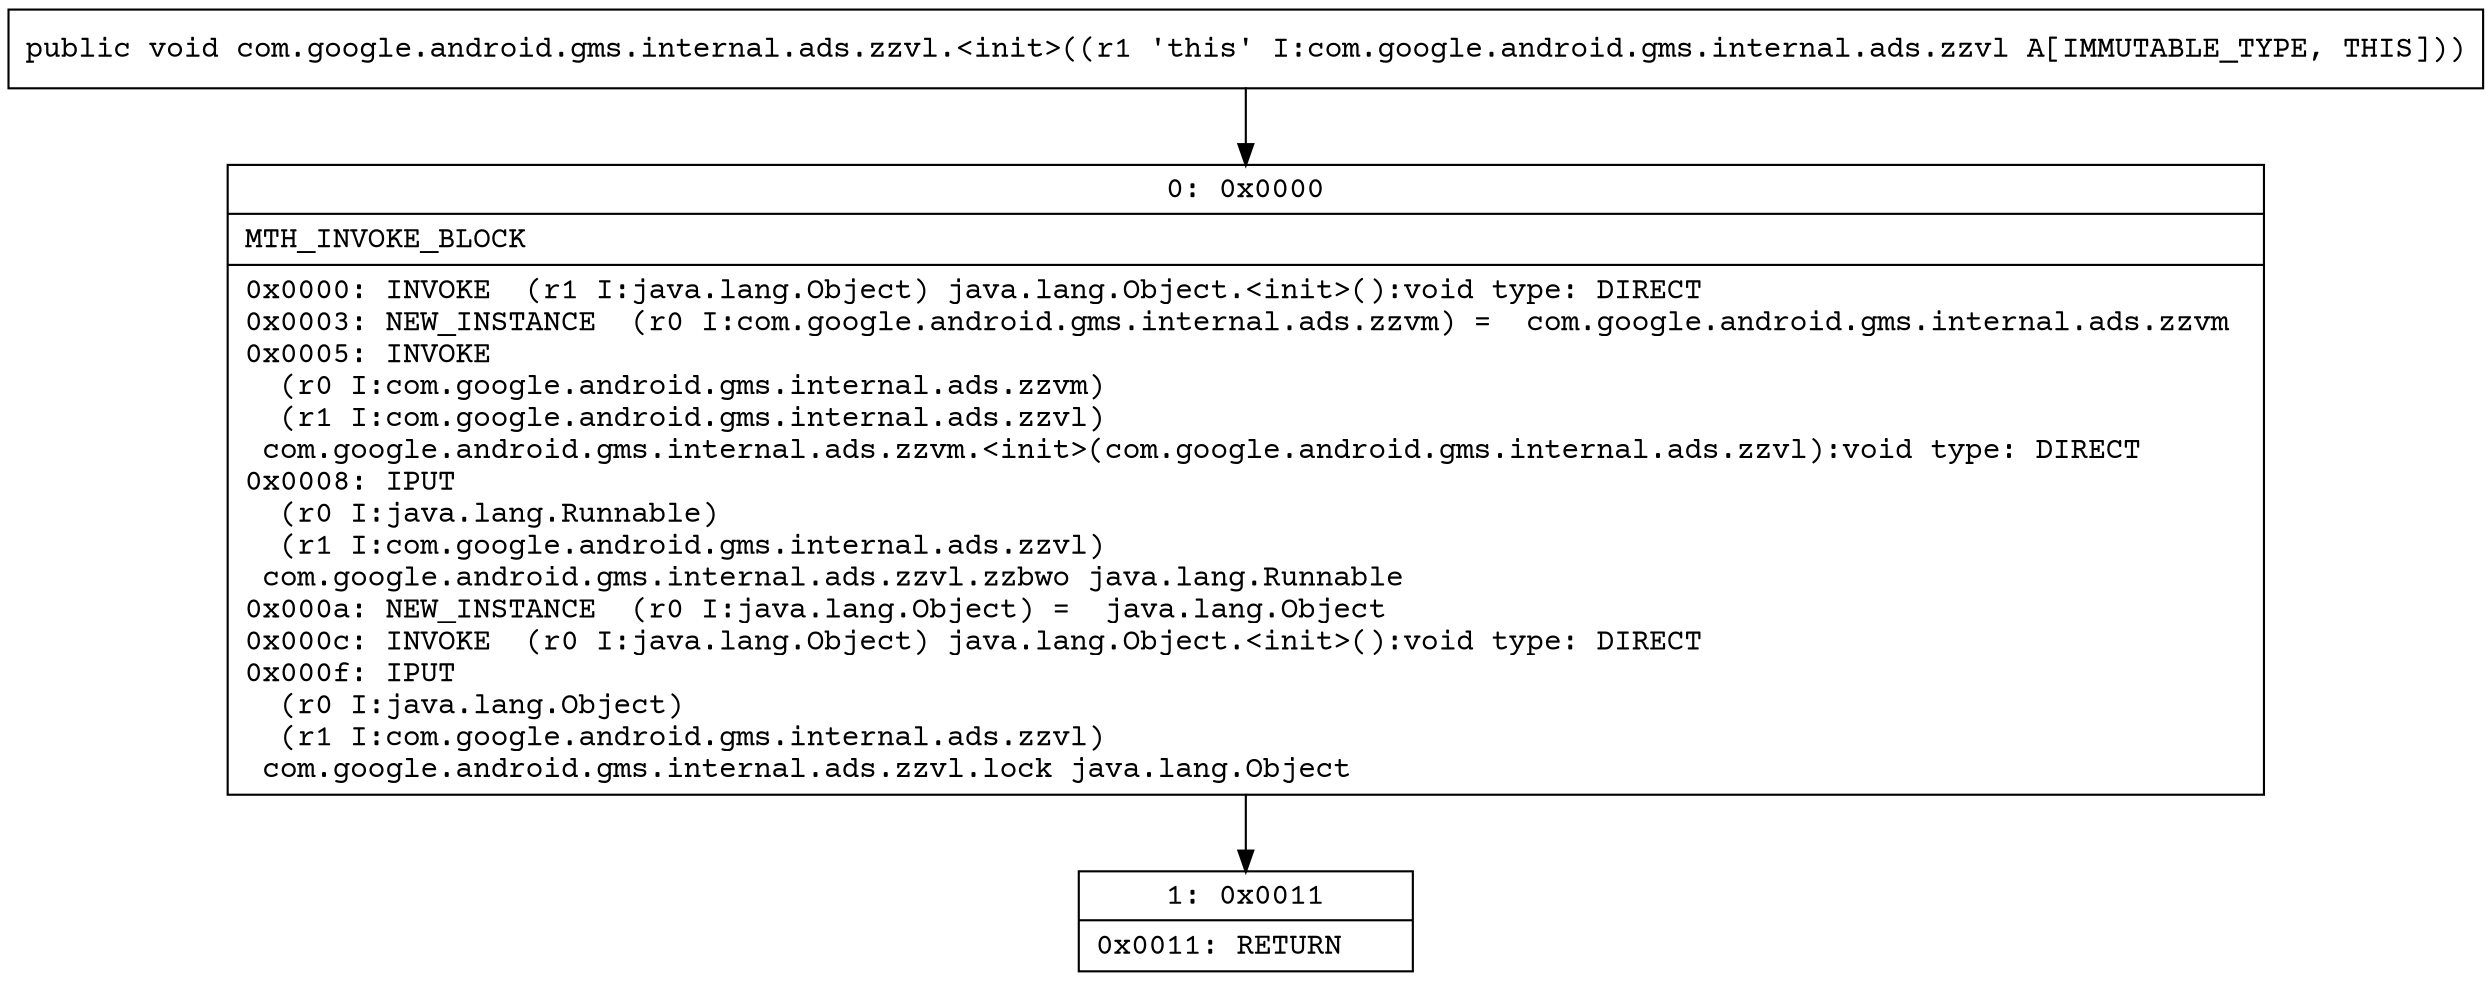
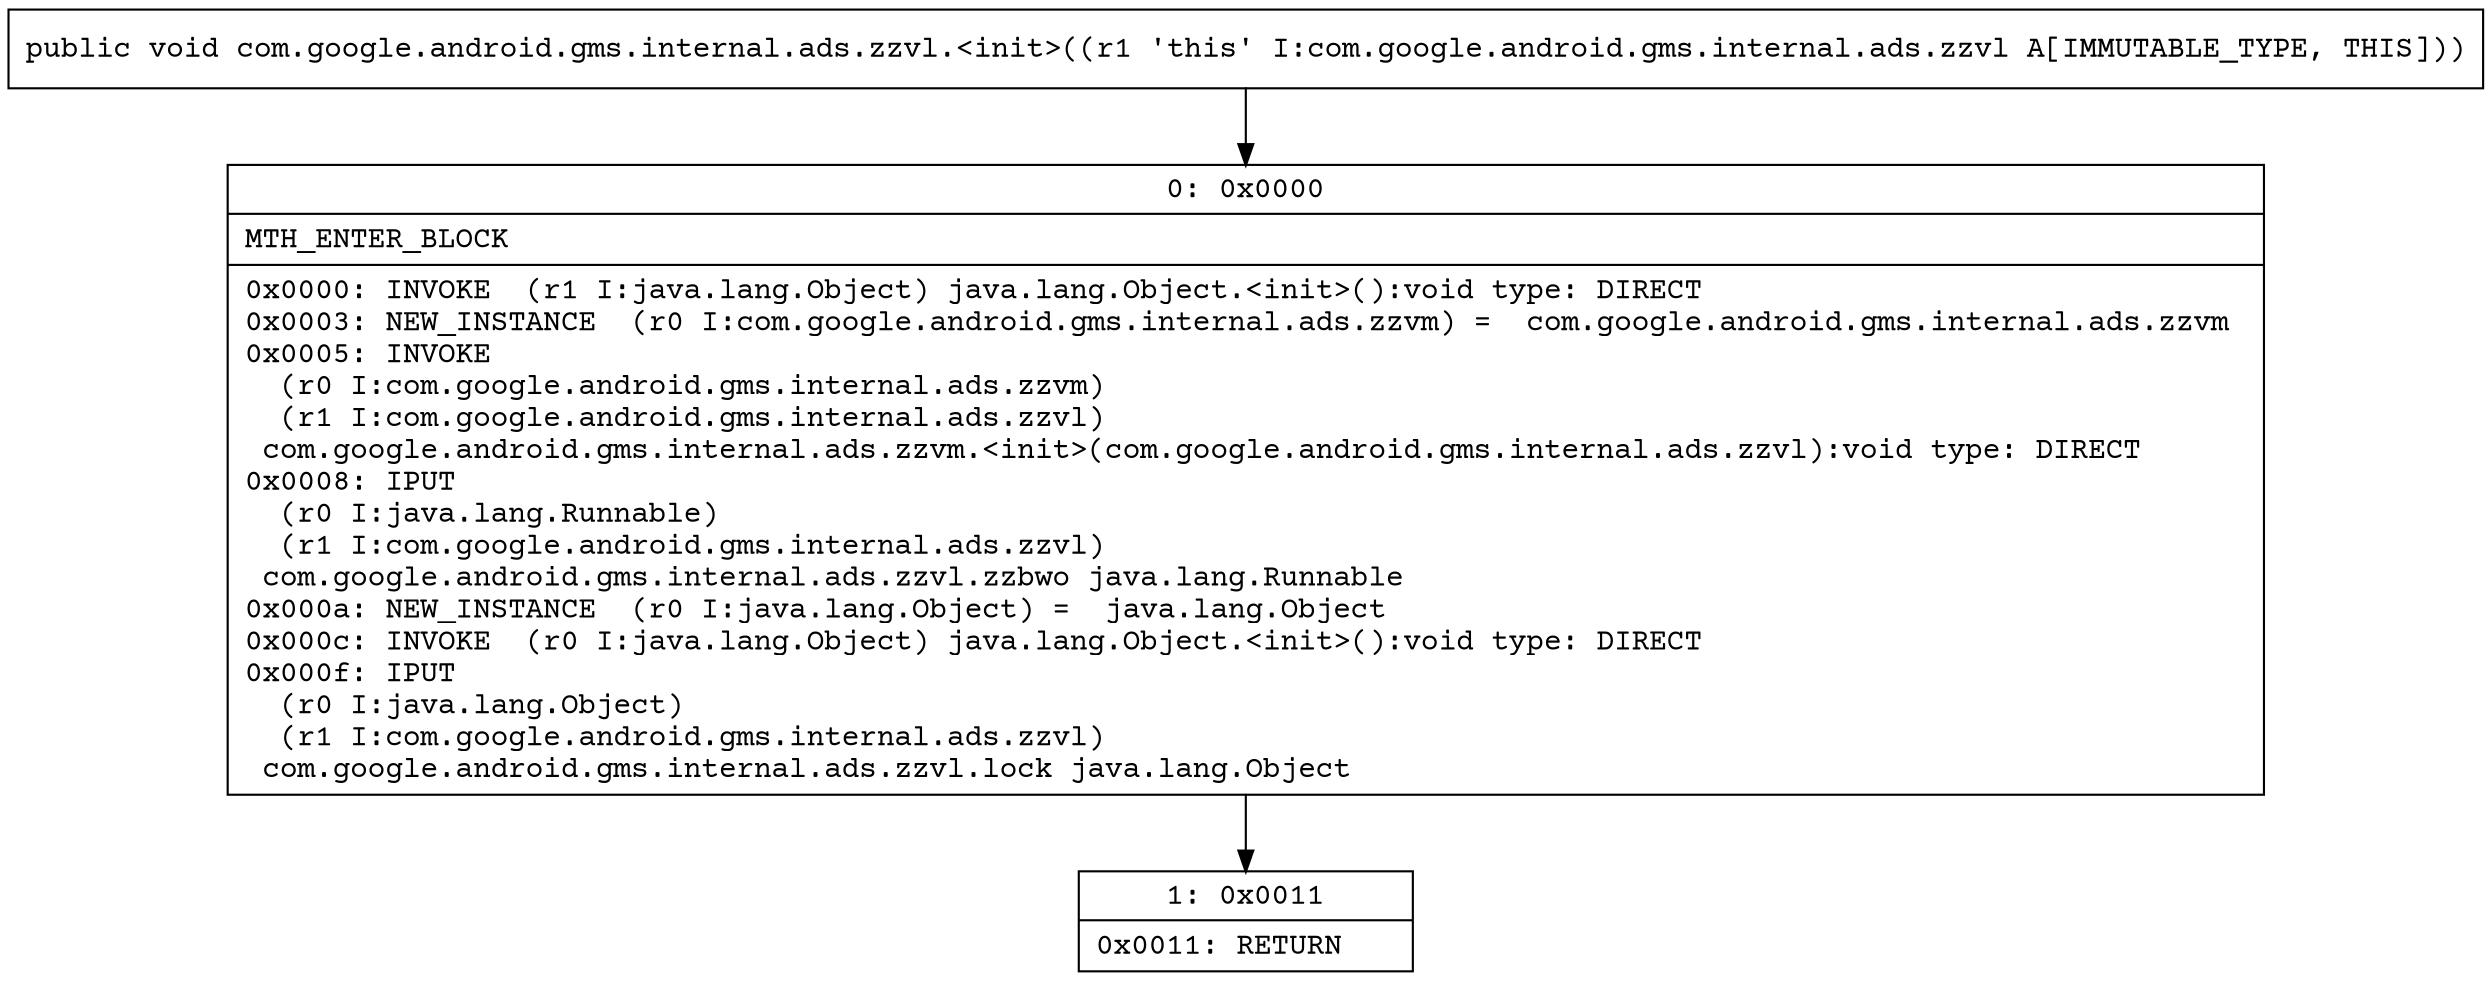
(386, 238) -> (377, 238)
